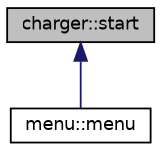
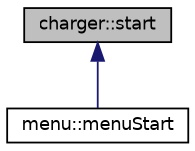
(81, 126) -> (98, 126)
